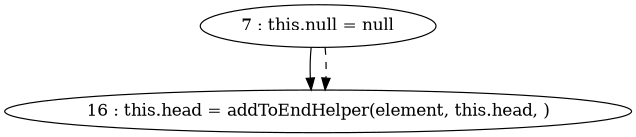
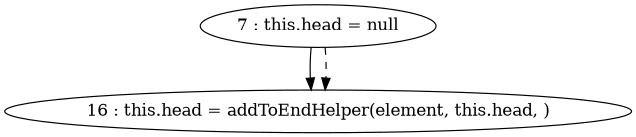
(318, 26) -> (318, 26)
